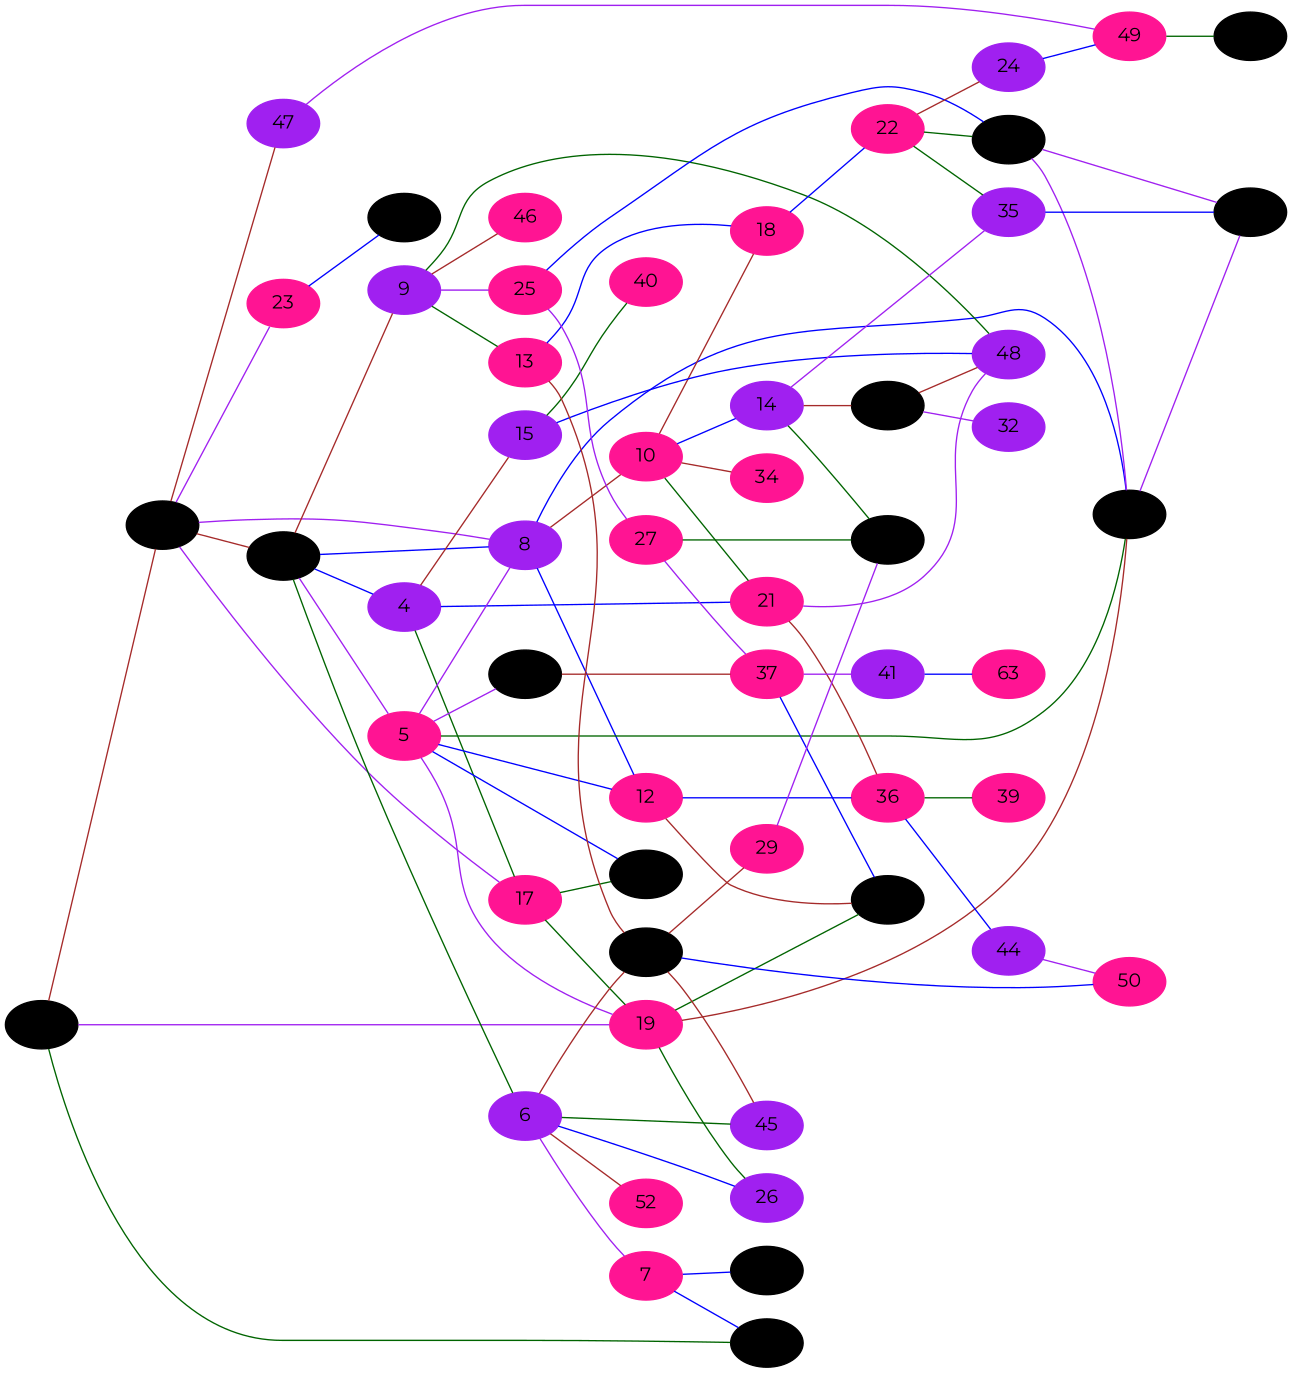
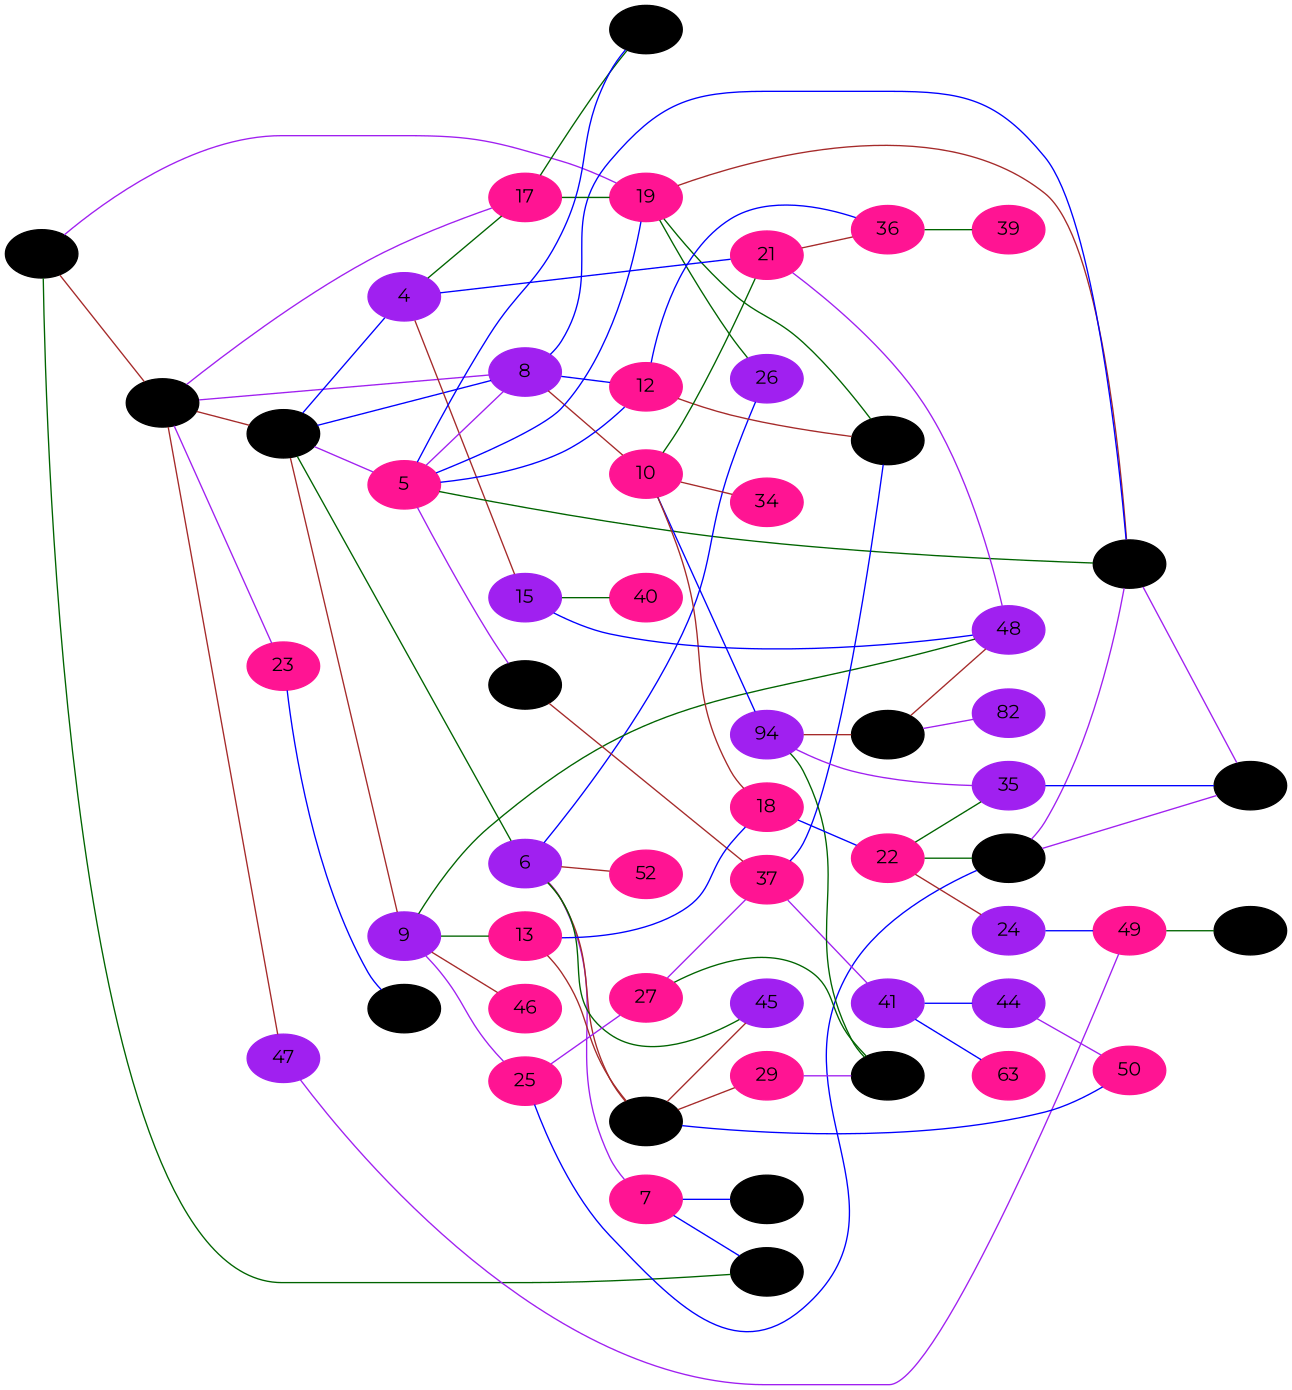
(767, 406) -> (767, 735)
(1009, 427) -> (1009, 713)
(948, 874) -> (948, 1003)
(476, 918) -> (576, 390)
